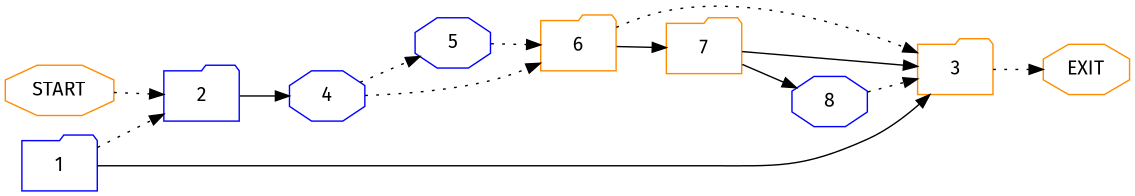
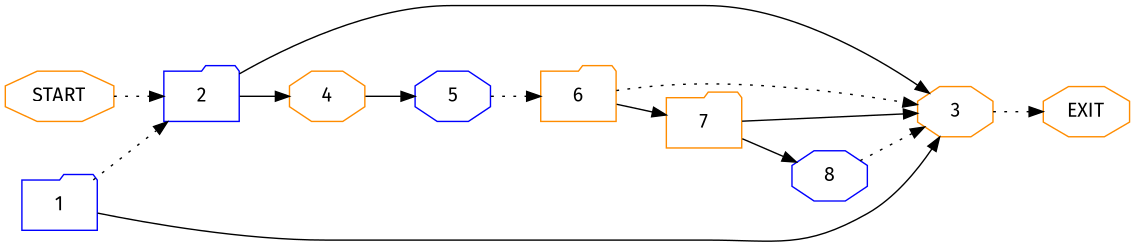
none -> (581, 6)
(955, 69) -> (955, 112)
(383, 72) -> (383, 96)
(447, 89) -> none
(327, 96) -> (327, 96)
